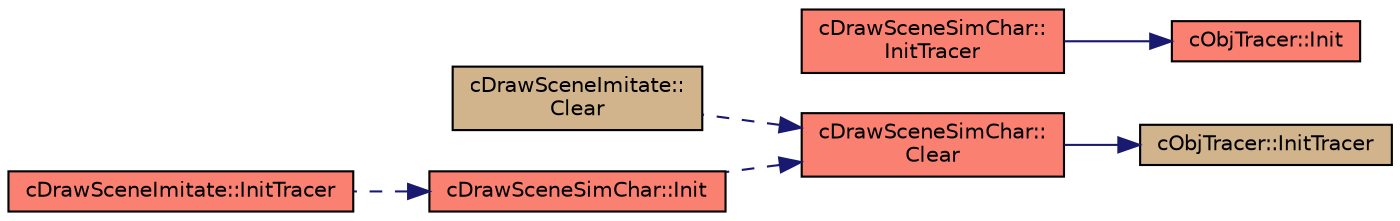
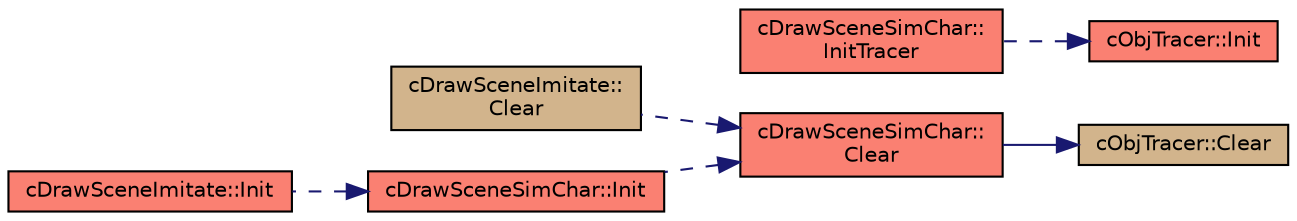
(1107, 41) -> (1035, 41)
(1266, 145) -> (1183, 145)
(181, 191) -> (150, 191)
